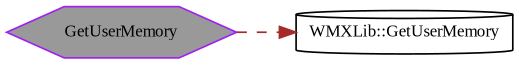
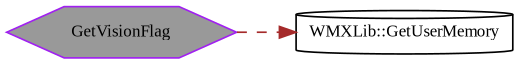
(122, 32) -> (122, 32)
